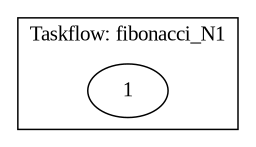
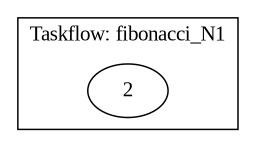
(128, 91) -> (128, 91)
